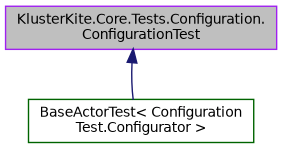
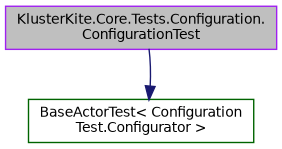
(132, 81) -> (150, 67)
